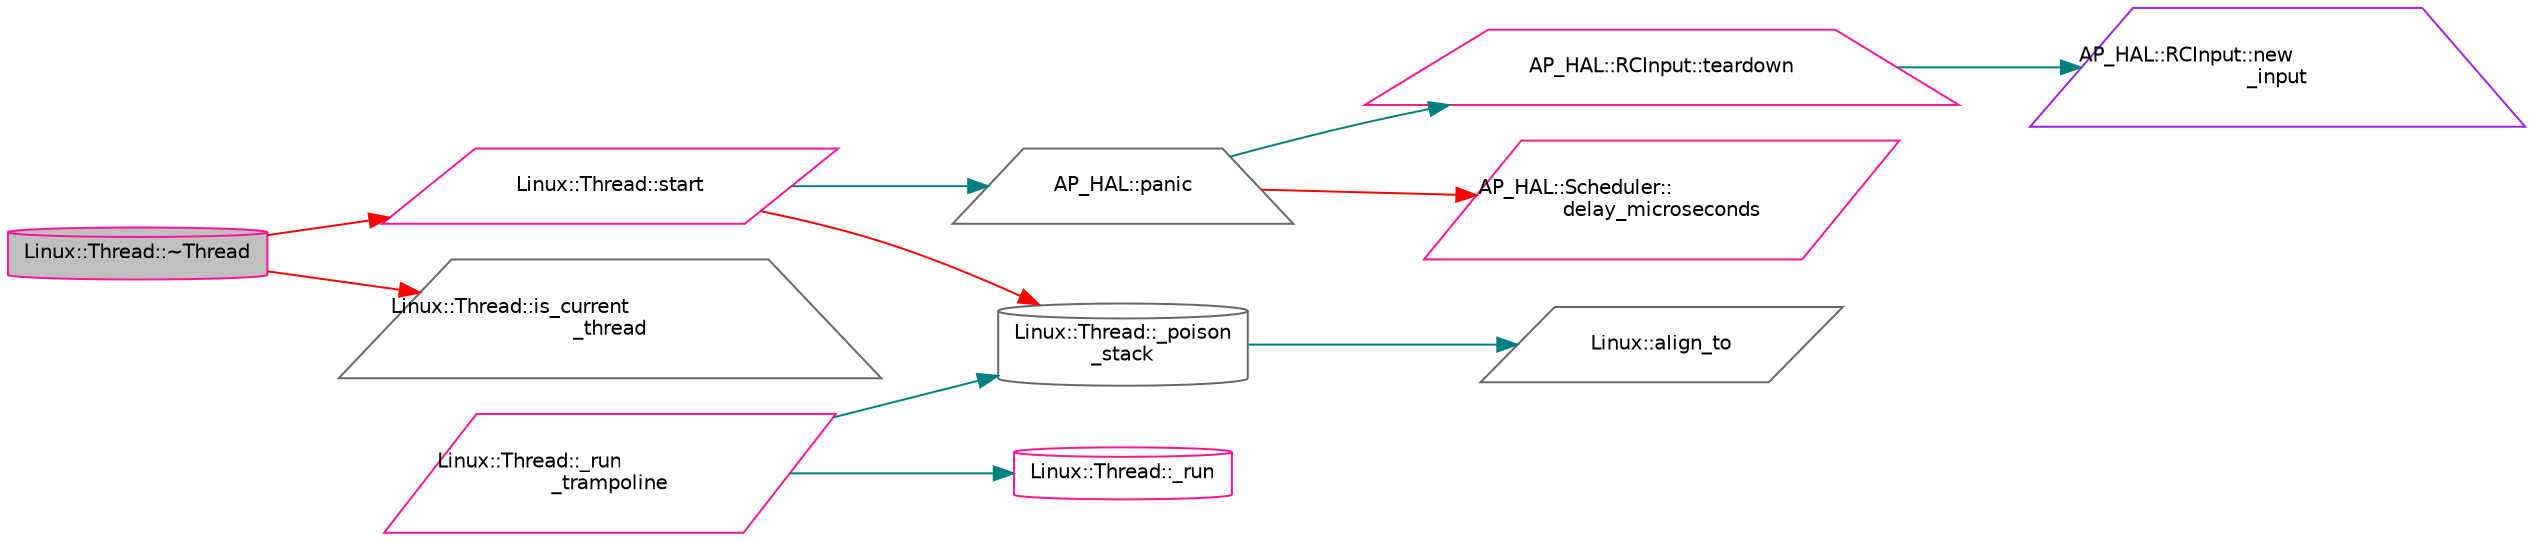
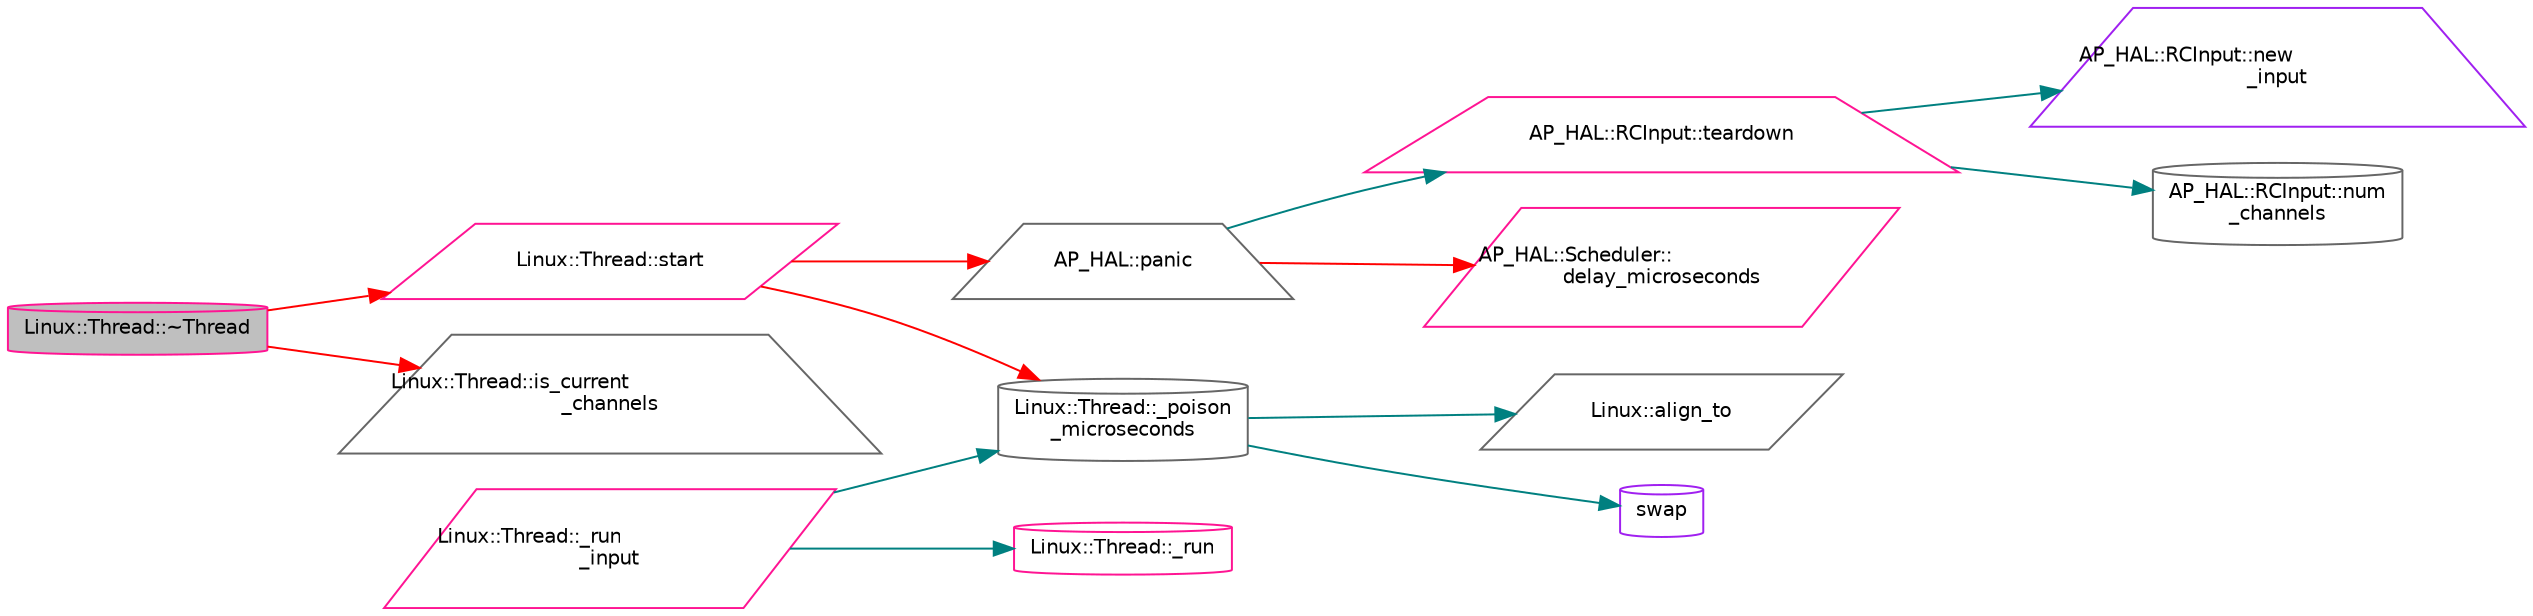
(880, 186) -> (880, 261)
none -> (2278, 204)
(610, 319) -> (610, 394)
(1123, 345) -> (1123, 420)
(610, 473) -> (610, 549)
none -> (1662, 511)
